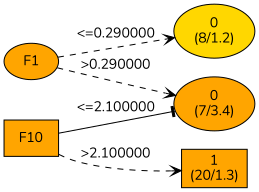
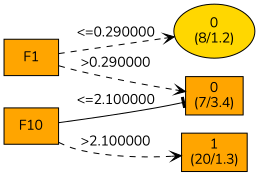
(31, 61) -> (31, 57)
(214, 104) -> (214, 96)
